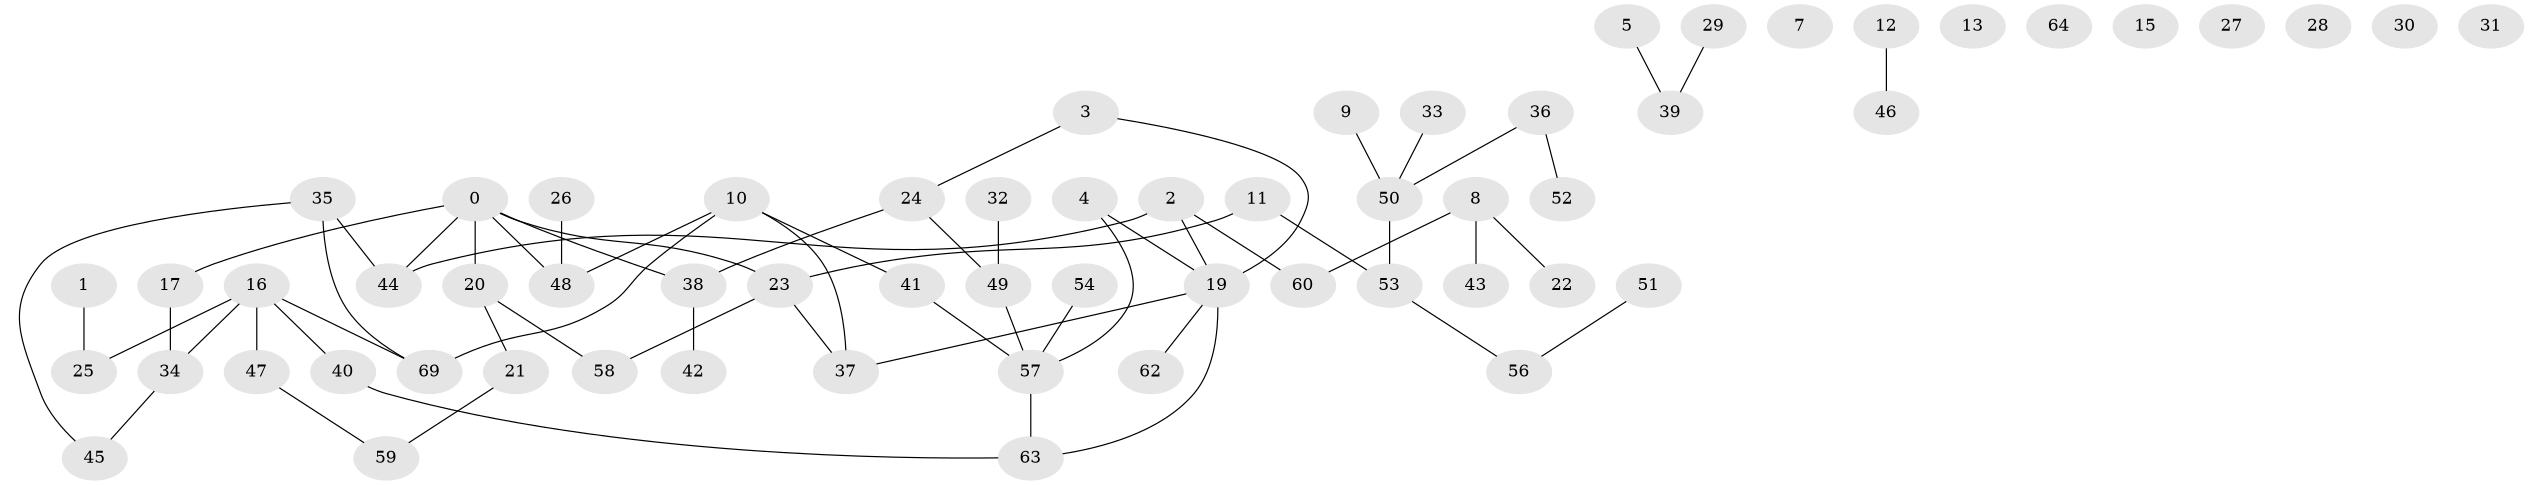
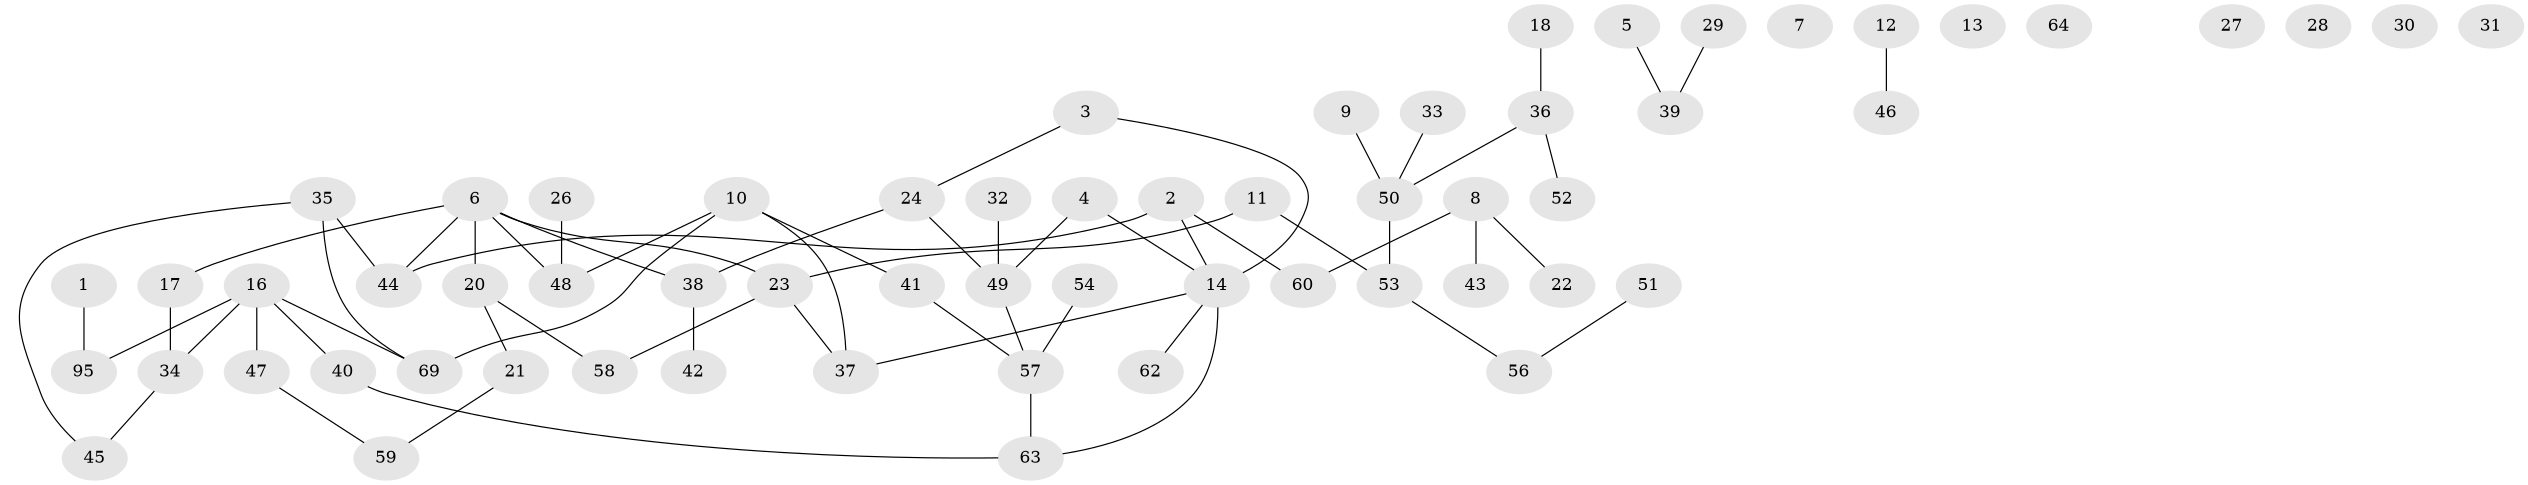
none -> (1541, 26)
(2146, 26) -> none
(475, 199) -> (475, 199)
(1217, 286) -> (1217, 286)
(1131, 298) -> (1042, 242)
(84, 372) -> (84, 372)
